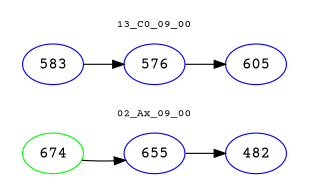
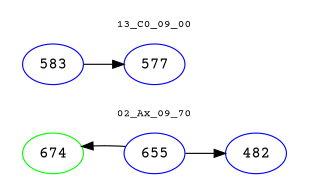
(155, 64) -> (155, 64)
(256, 64) -> none
(155, 113) -> (155, 113)
(98, 161) -> (109, 146)
